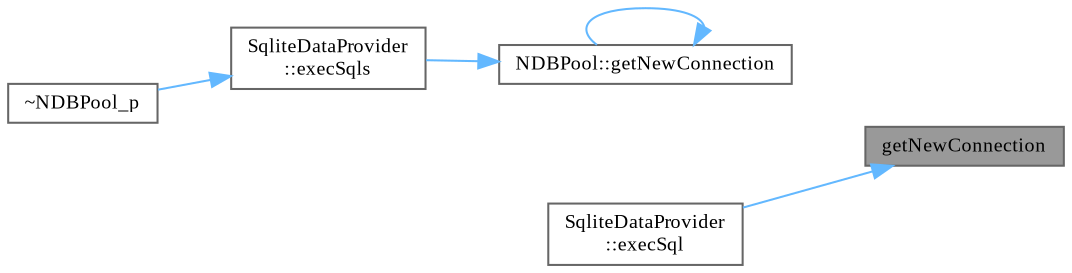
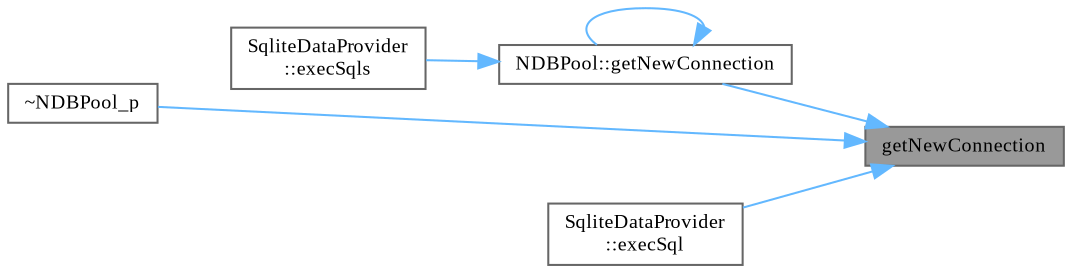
(184, 85) -> (501, 124)
none -> (795, 103)
